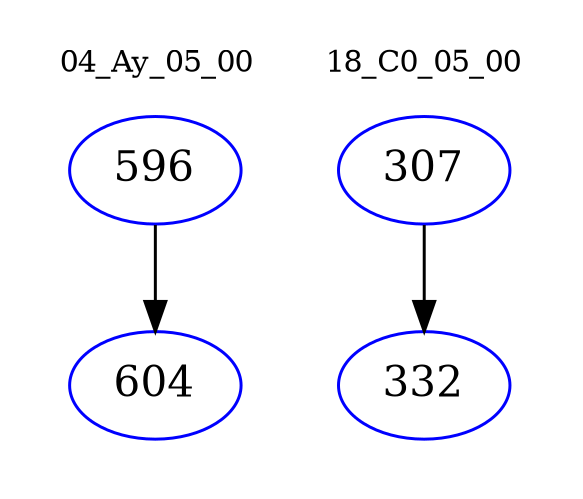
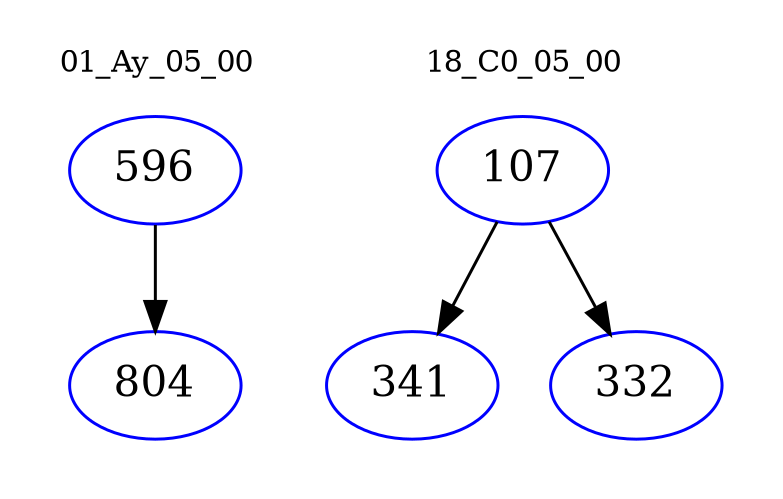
(157, 64) -> (157, 64)
(424, 170) -> (523, 170)
(155, 385) -> (155, 385)
none -> (412, 385)
